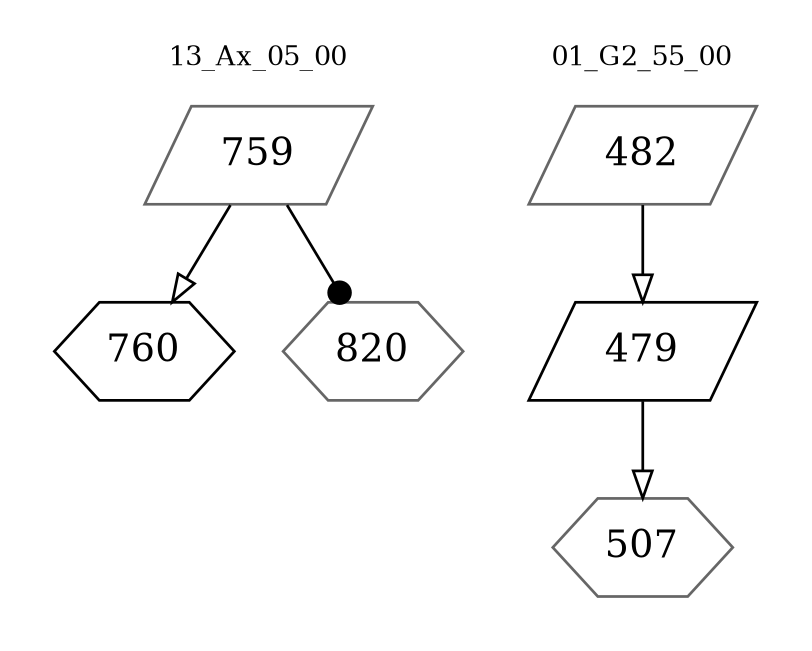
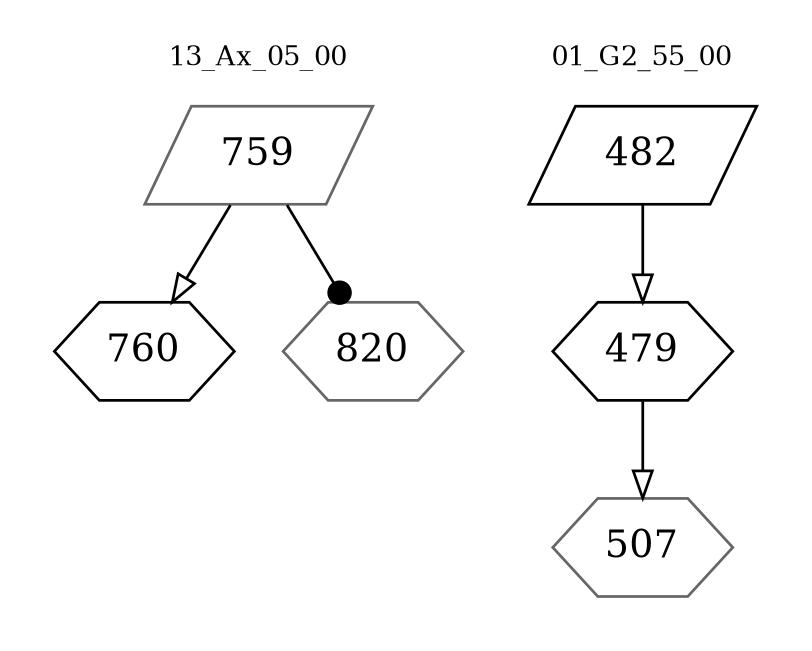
(643, 155) -> (643, 155)
(643, 351) -> (643, 351)
